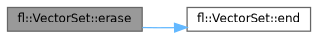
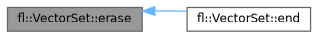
(158, 28) -> (171, 11)
